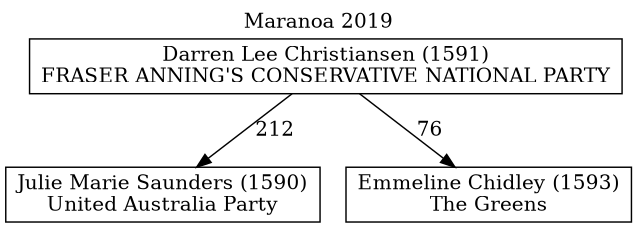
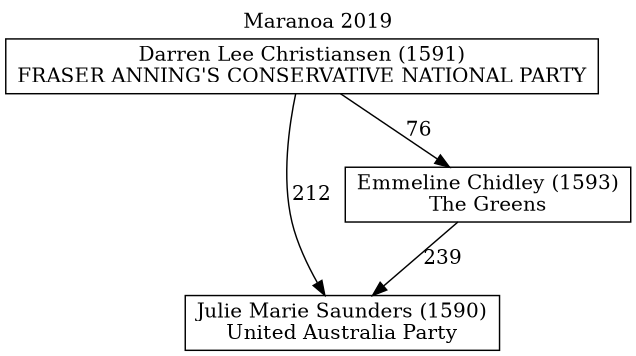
none -> (421, 254)
